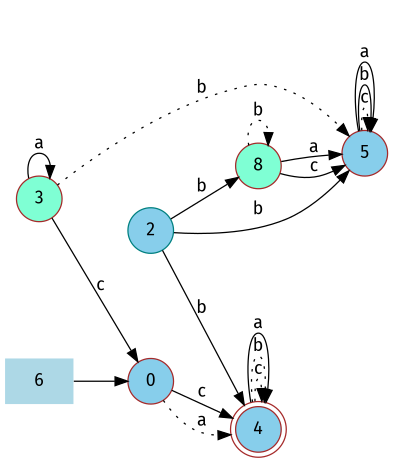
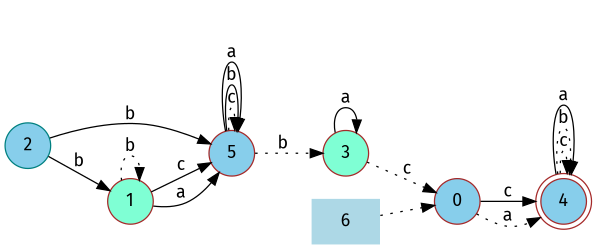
(195, 102) -> (283, 153)
(258, 166) -> (130, 201)
(92, 284) -> (396, 175)
(200, 322) -> none
(94, 381) -> (401, 212)
